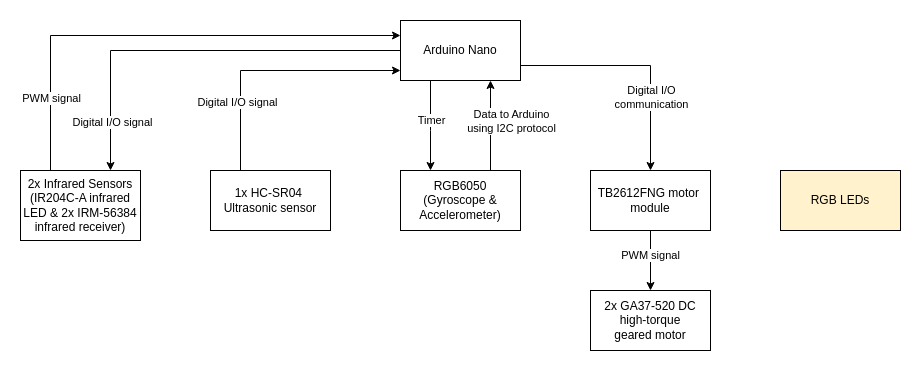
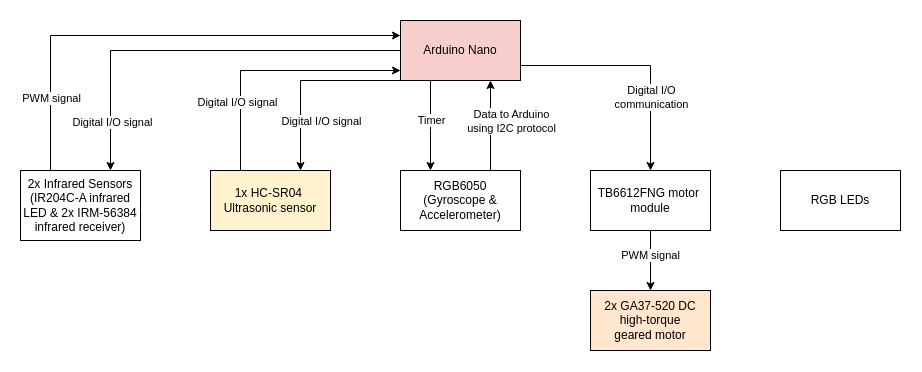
(461, 51) -> (461, 51)
none -> (311, 81)
(271, 201) -> (271, 201)
(651, 201) -> (651, 201)
(841, 201) -> (841, 201)
(651, 321) -> (651, 321)
